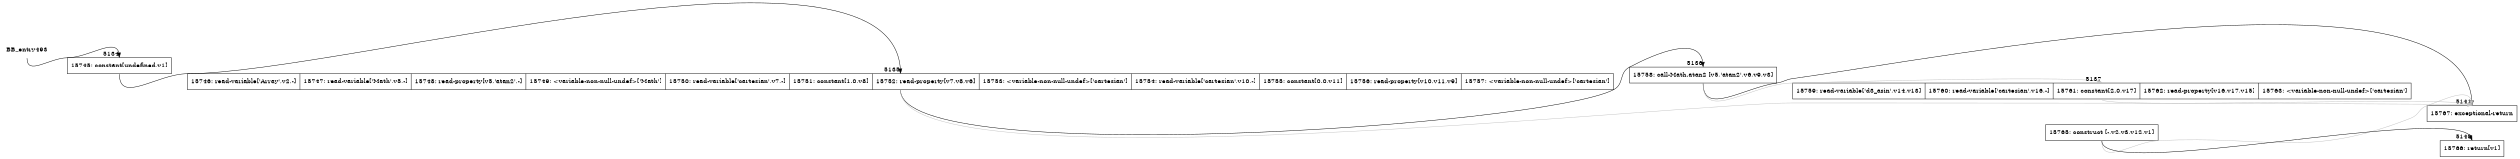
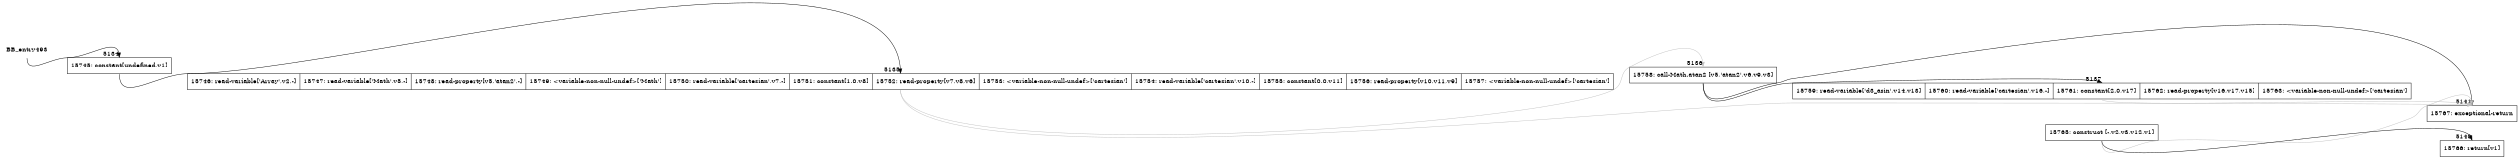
(1893, 81) -> (1893, 81)
(1310, 129) -> (1310, 129)
